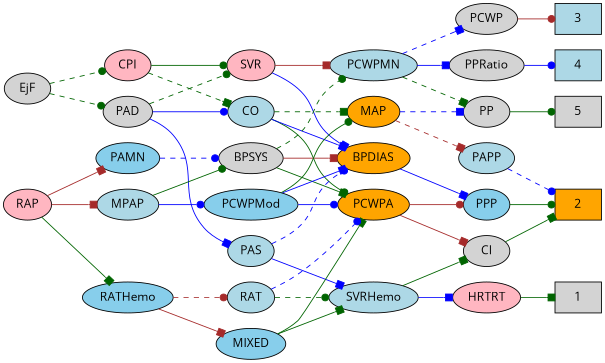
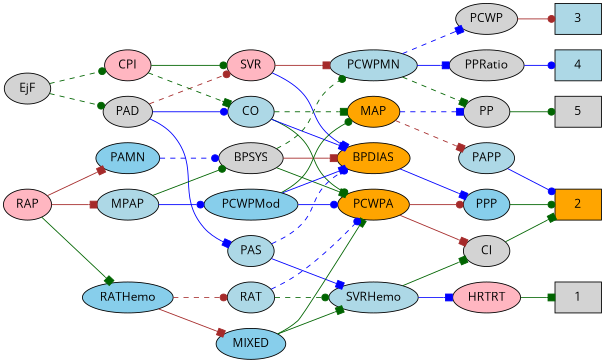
(181, 92) -> (181, 92)
(528, 179) -> (528, 179)
